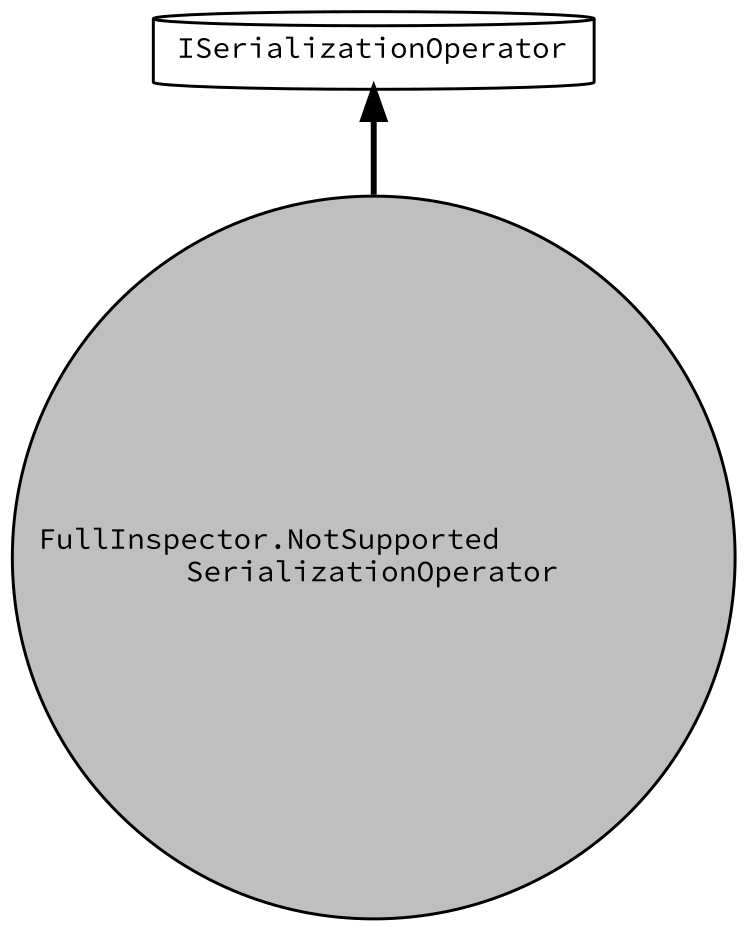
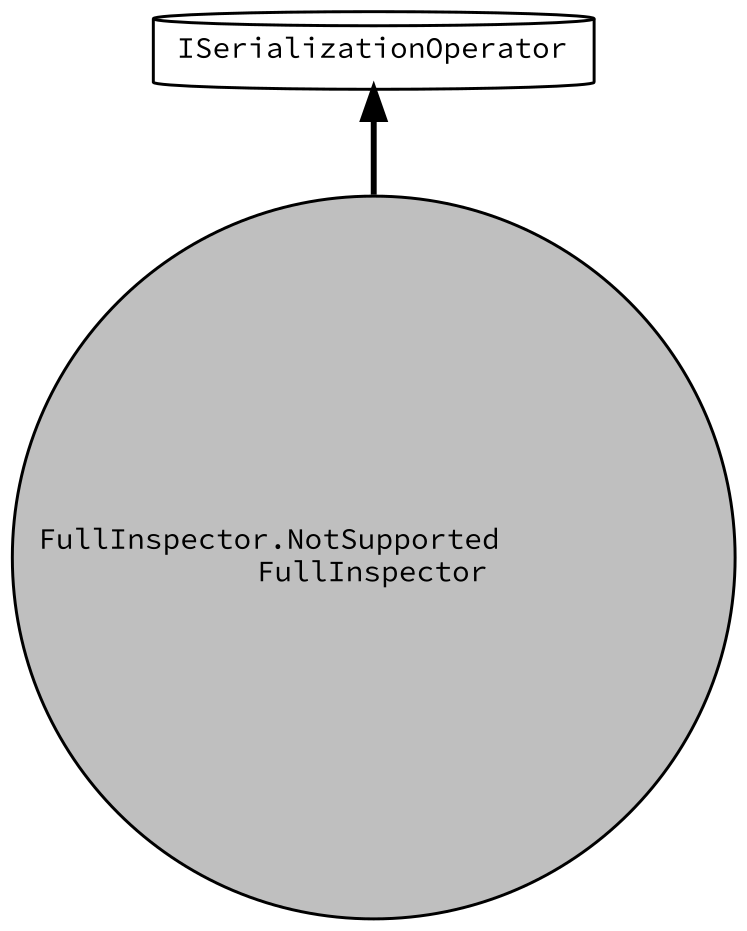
(374, 557) -> (374, 557)
